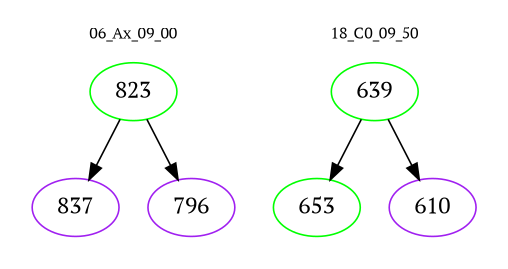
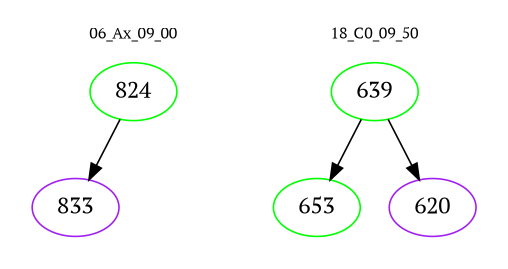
(133, 92) -> (133, 92)
(76, 207) -> (76, 207)
(191, 207) -> none
(433, 207) -> (433, 207)
